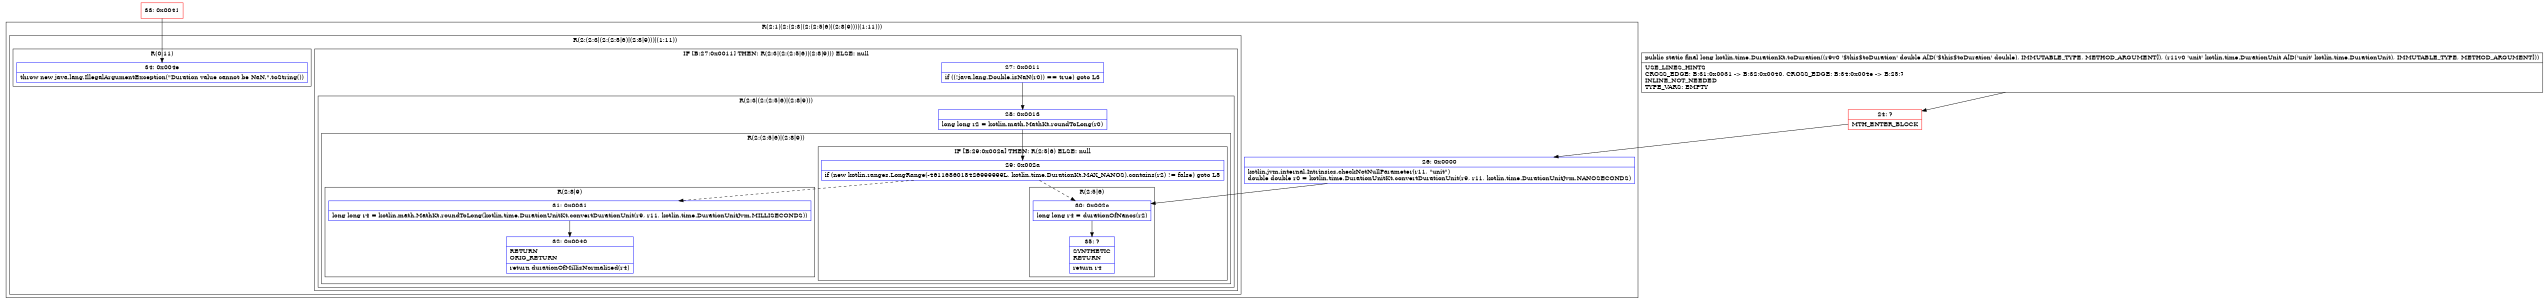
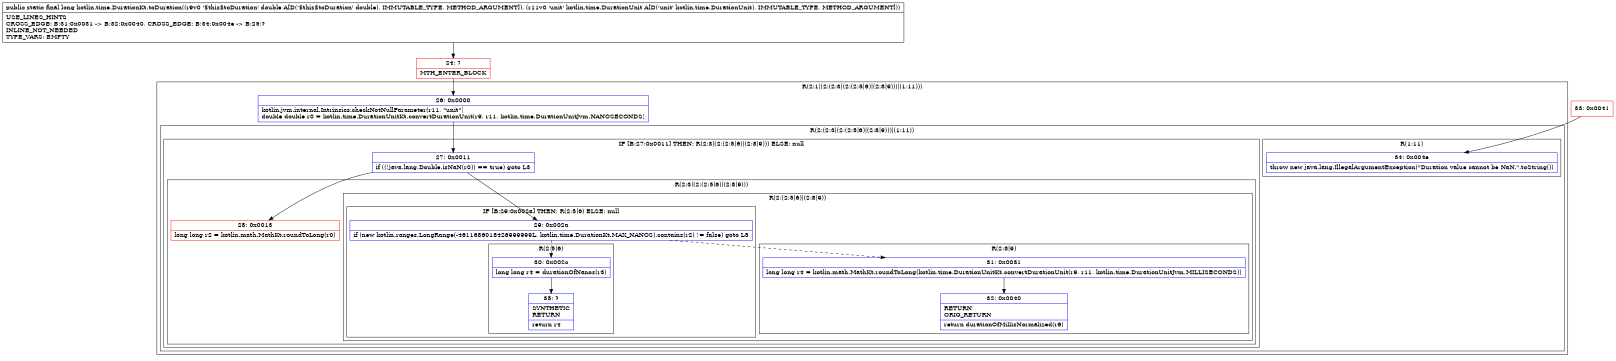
(162, 54) -> (1412, 144)
(1023, 120) -> (255, 230)
(1023, 143) -> (502, 196)
(1246, 193) -> (453, 135)
(1092, 216) -> (551, 272)
(570, 268) -> (1004, 325)
